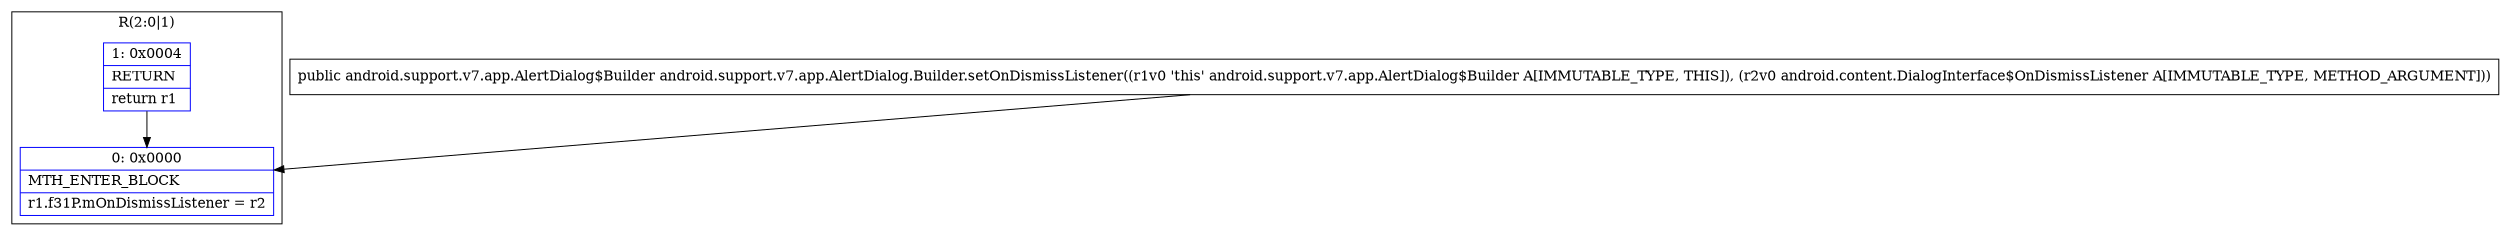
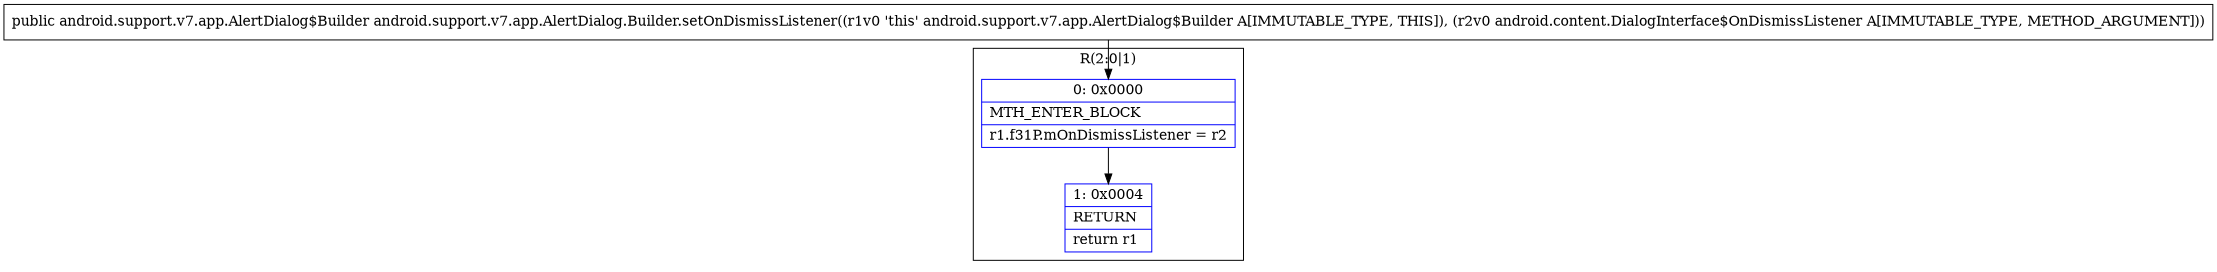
(147, 124) -> (1108, 161)
